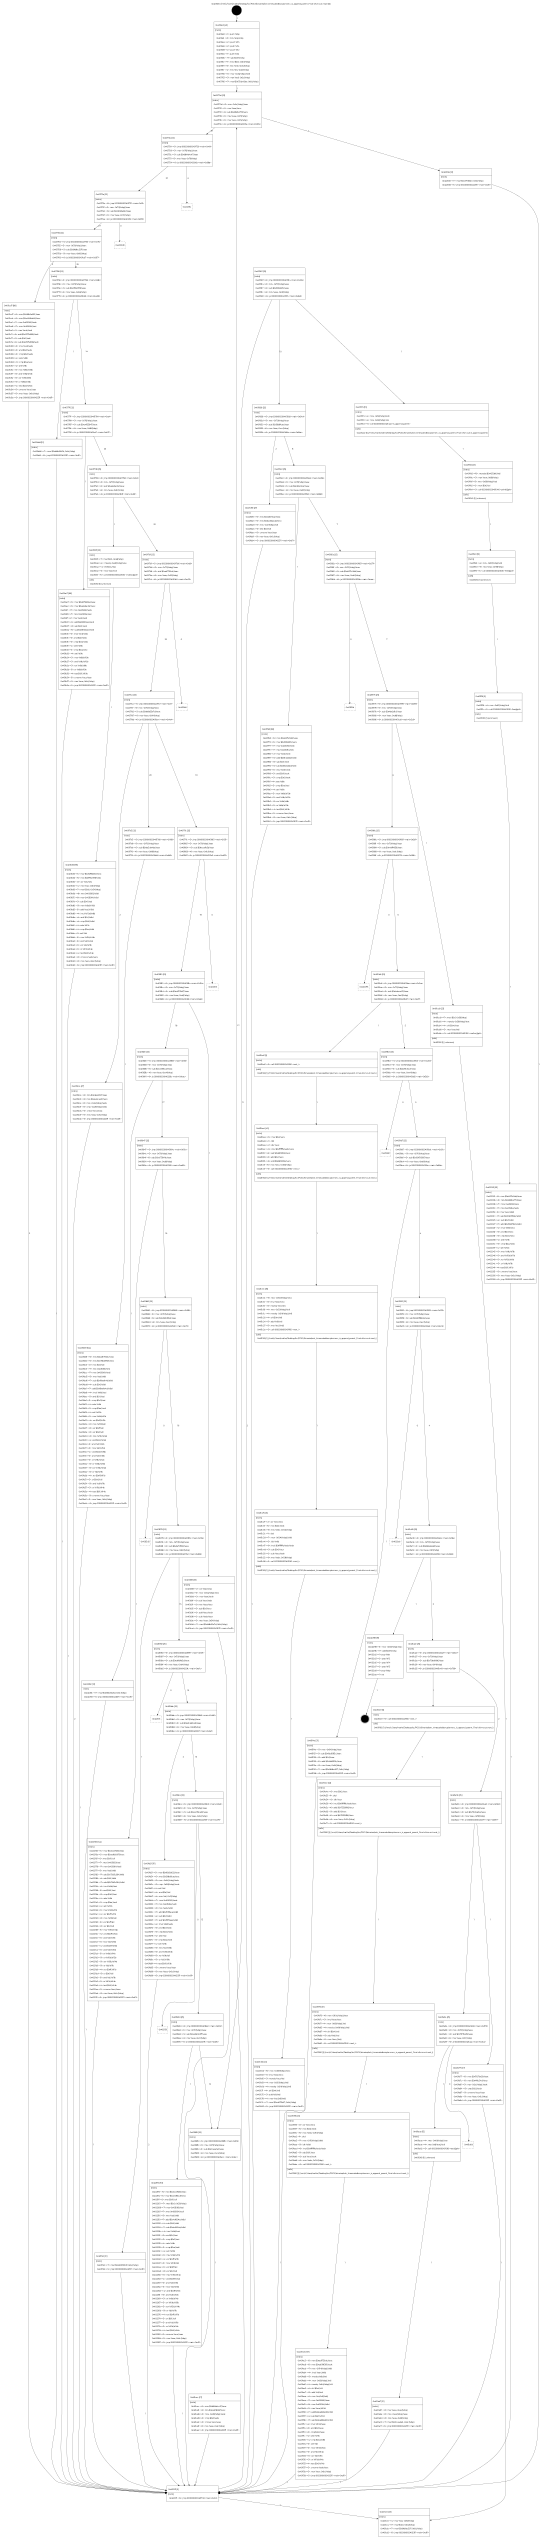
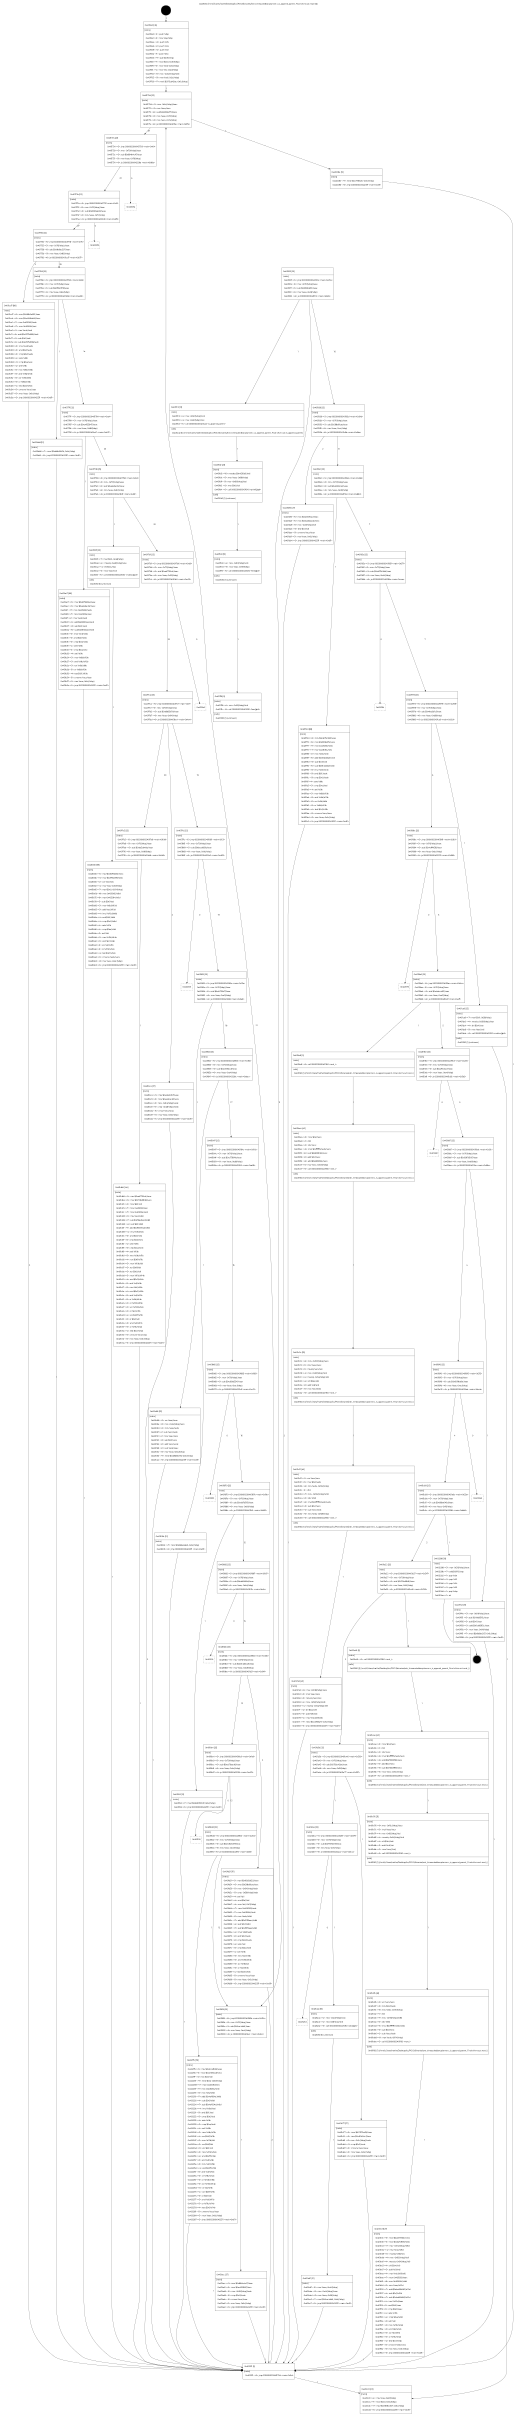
(510, 1234) -> none
(113, 1920) -> none
